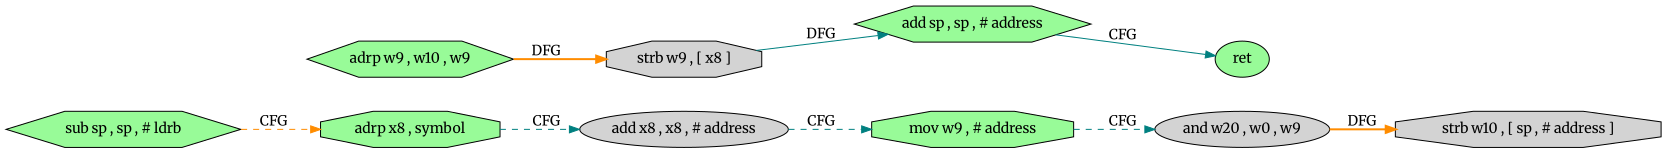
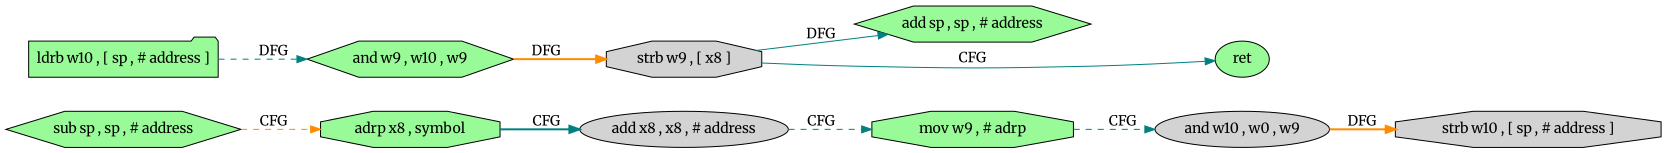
(1131, 45) -> (983, 68)
none -> (123, 59)
(410, 59) -> (410, 59)
(123, 129) -> (123, 129)
(535, 129) -> (535, 129)
(973, 129) -> (973, 129)
(1242, 129) -> (1242, 129)
